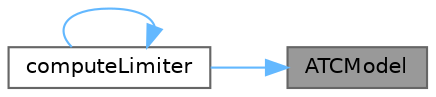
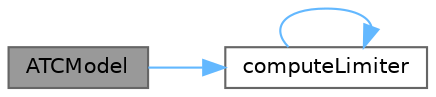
(238, 68) -> (176, 68)
